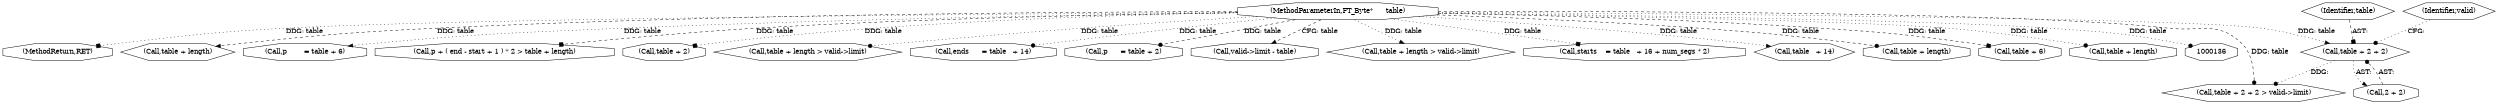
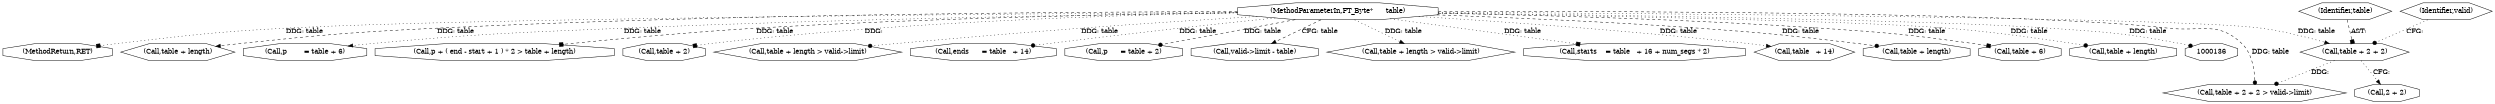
(883, 32) -> (875, 32)
(2365, 73) -> (2383, 73)
(2377, 73) -> none
